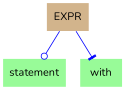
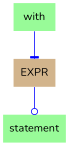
(83, 43) -> (34, 43)
